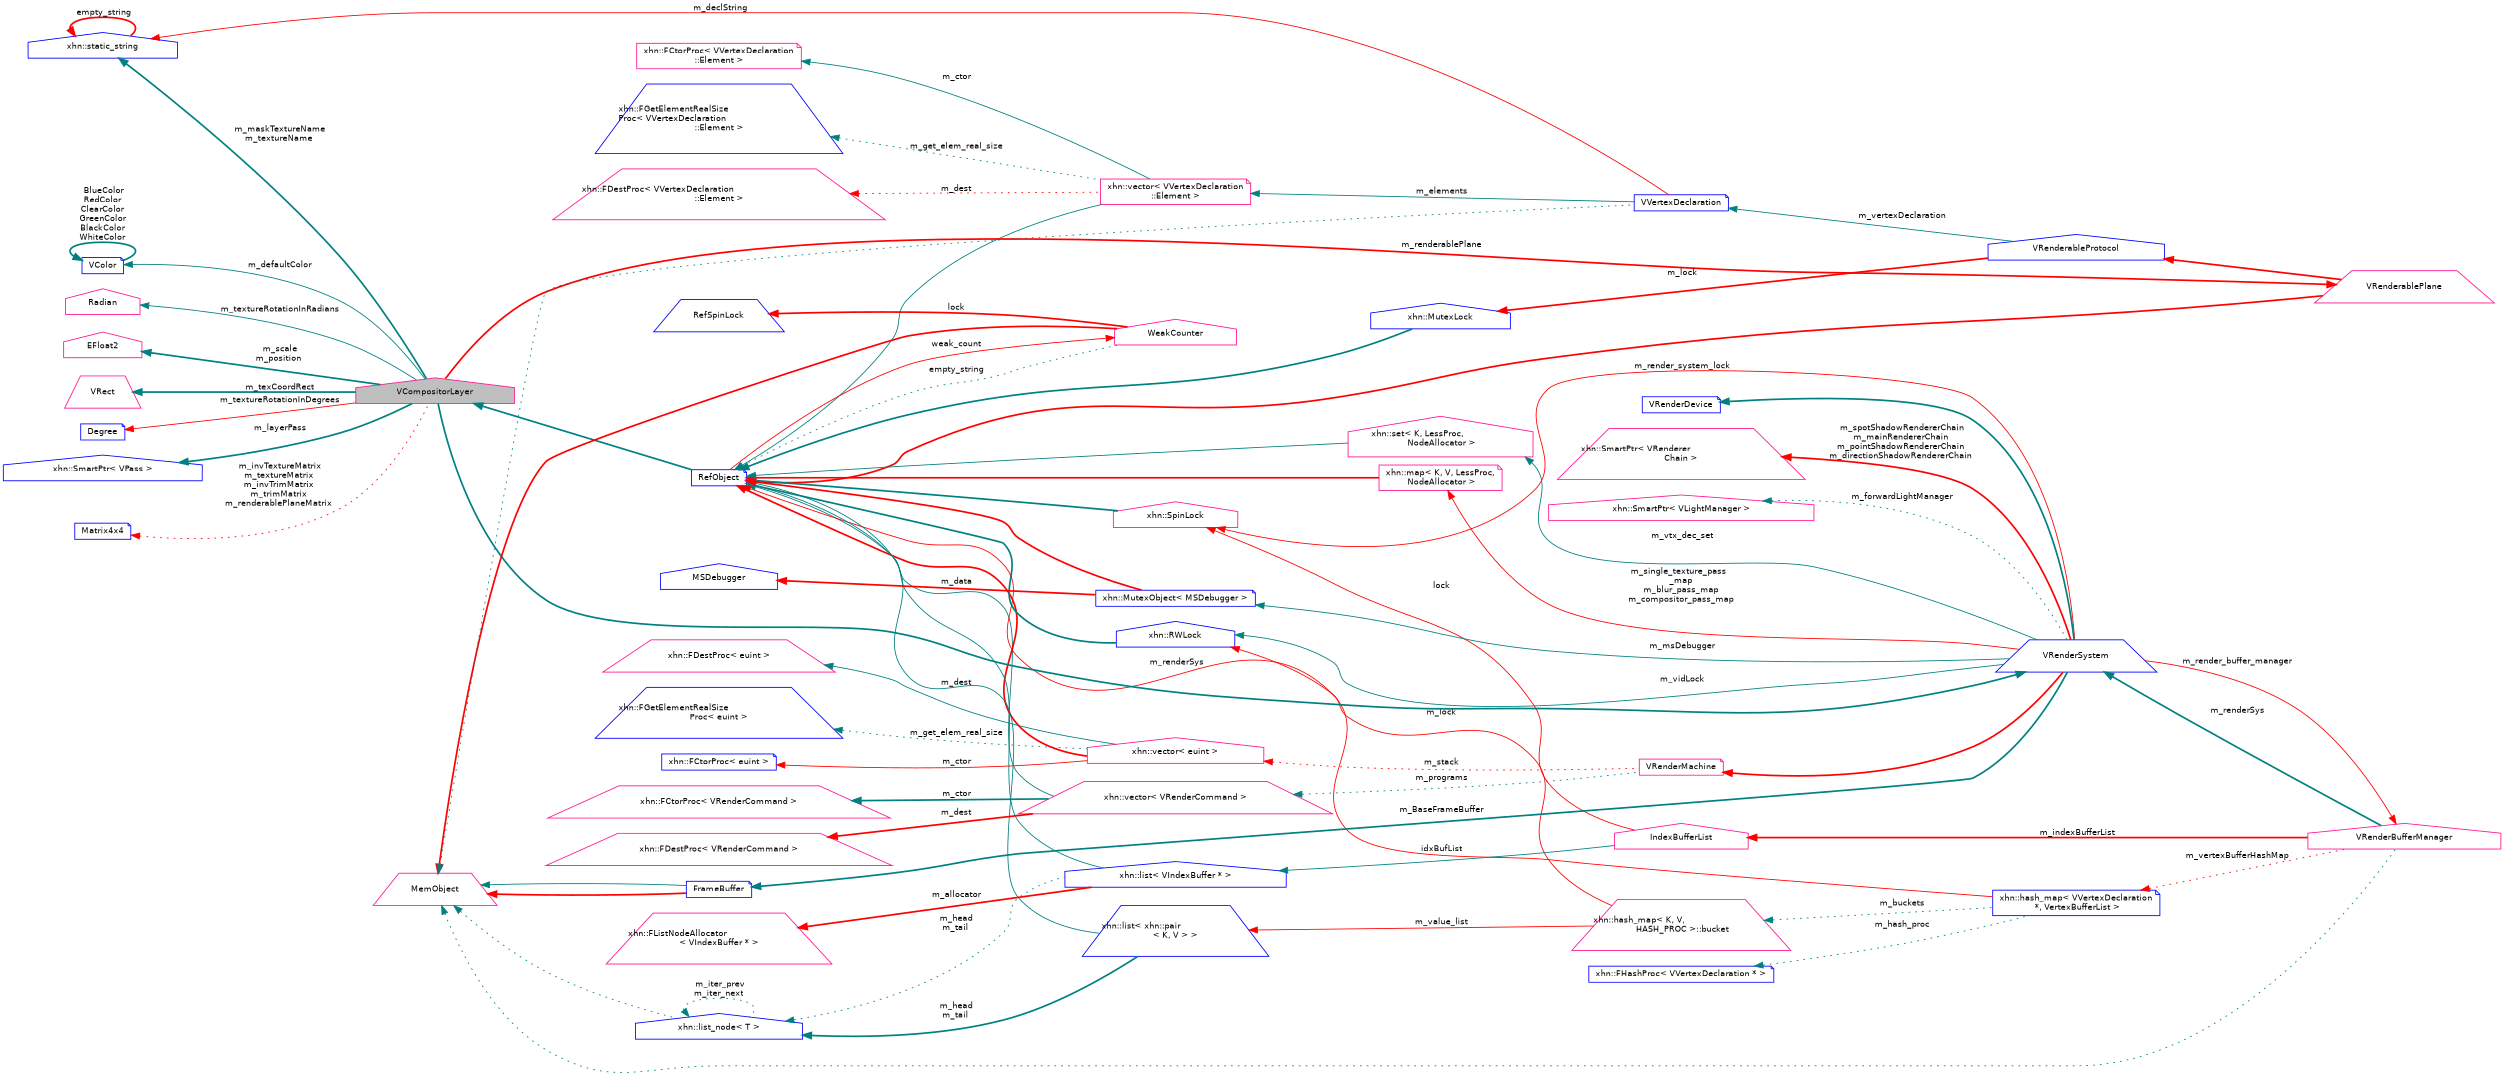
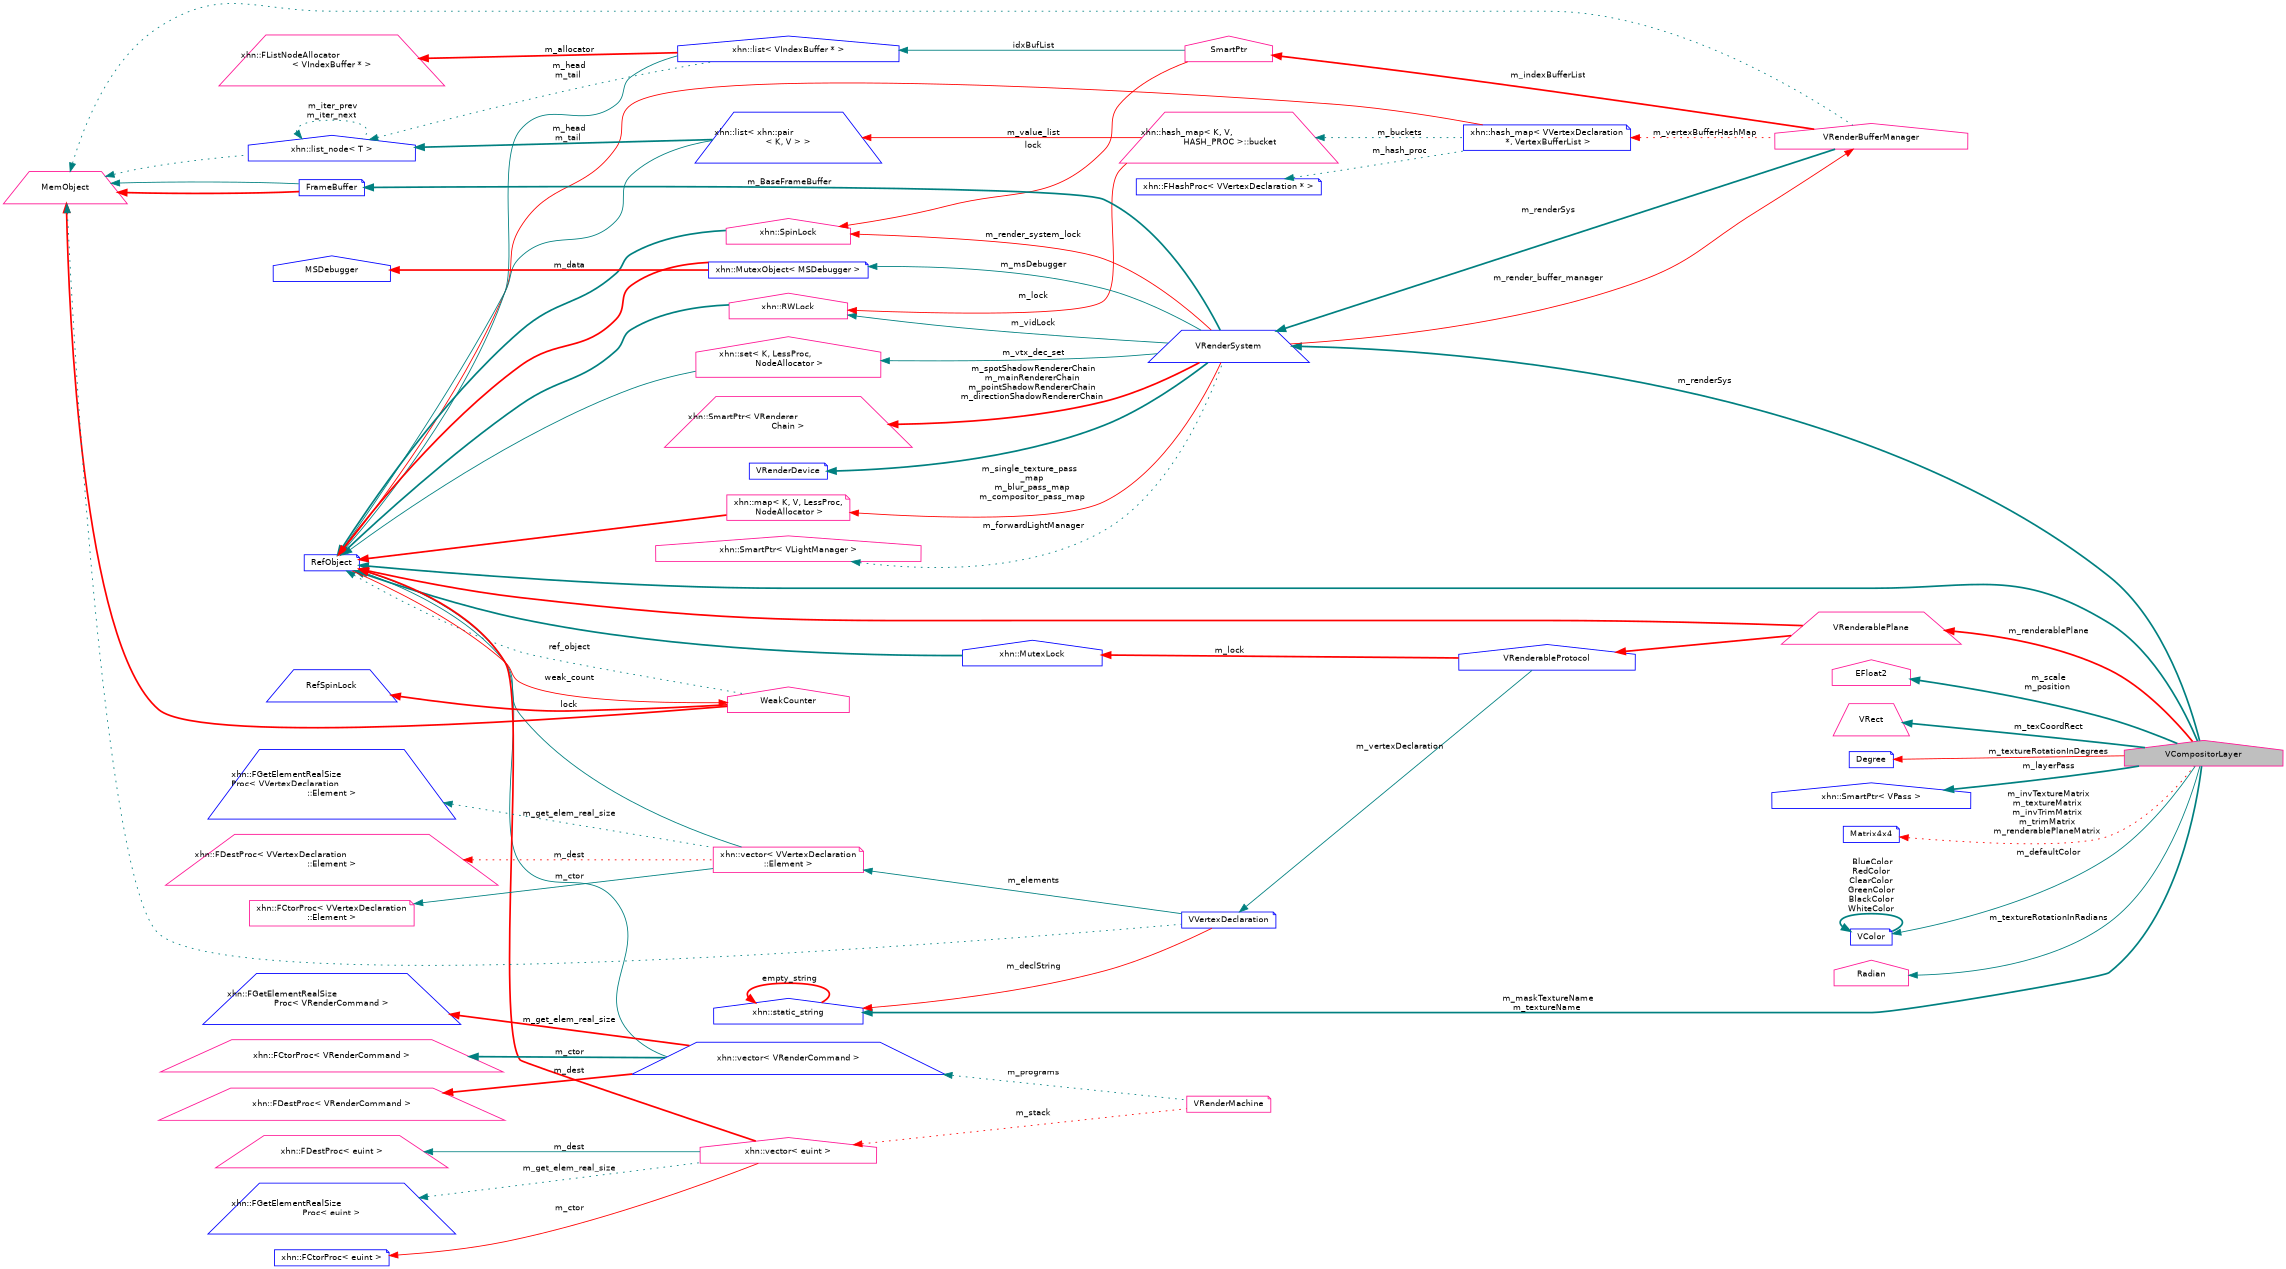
(955, 370) -> (568, 647)
(582, 436) -> (1317, 588)
(1176, 636) -> (788, 307)
(1912, 765) -> none
(1176, 798) -> (788, 1058)
(1681, 838) -> (1229, 50)
none -> (332, 999)
